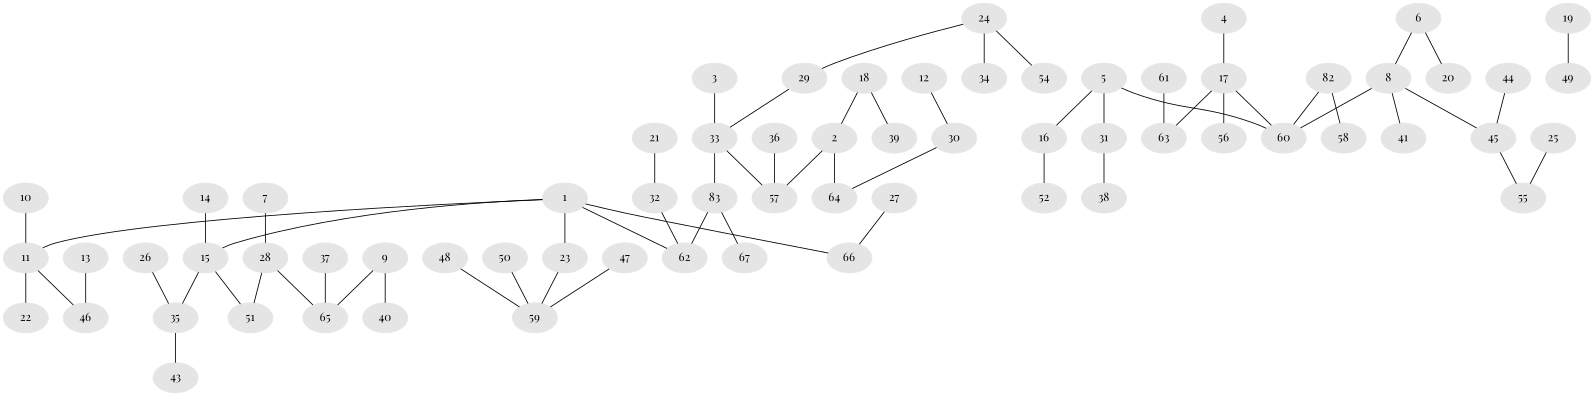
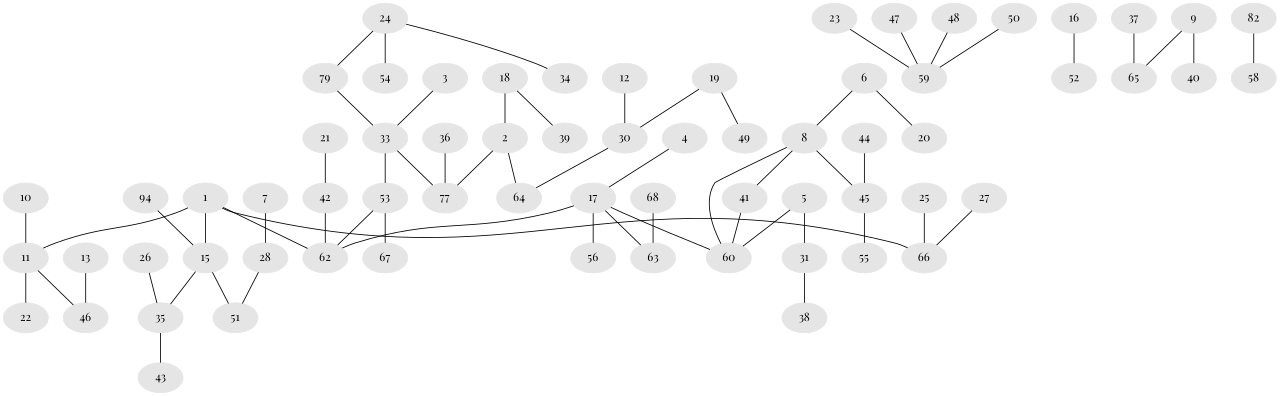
(804, 78) -> (325, 78)
(1164, 78) -> (653, 198)
none -> (670, 108)
(1074, 108) -> none
(1306, 108) -> (737, 228)
(1538, 168) -> (924, 228)
(205, 198) -> (146, 198)
(655, 198) -> (325, 198)
(715, 198) -> (385, 198)
(775, 198) -> (445, 198)
none -> (458, 225)
(565, 228) -> none
(295, 288) -> none
